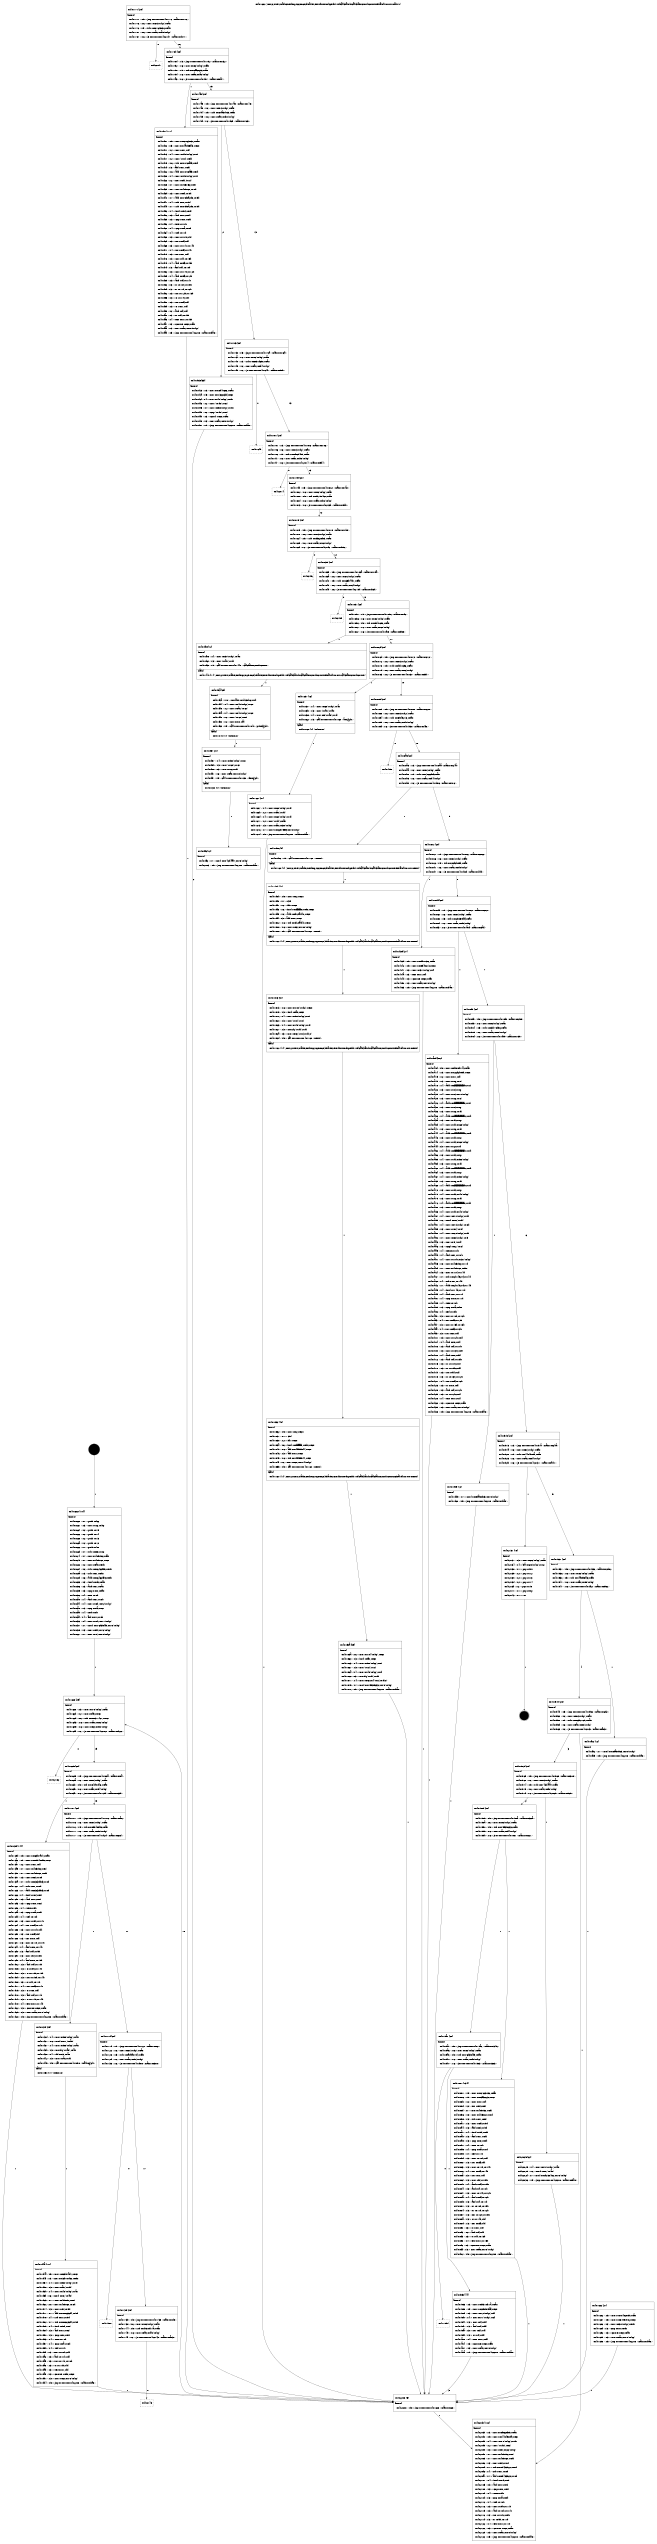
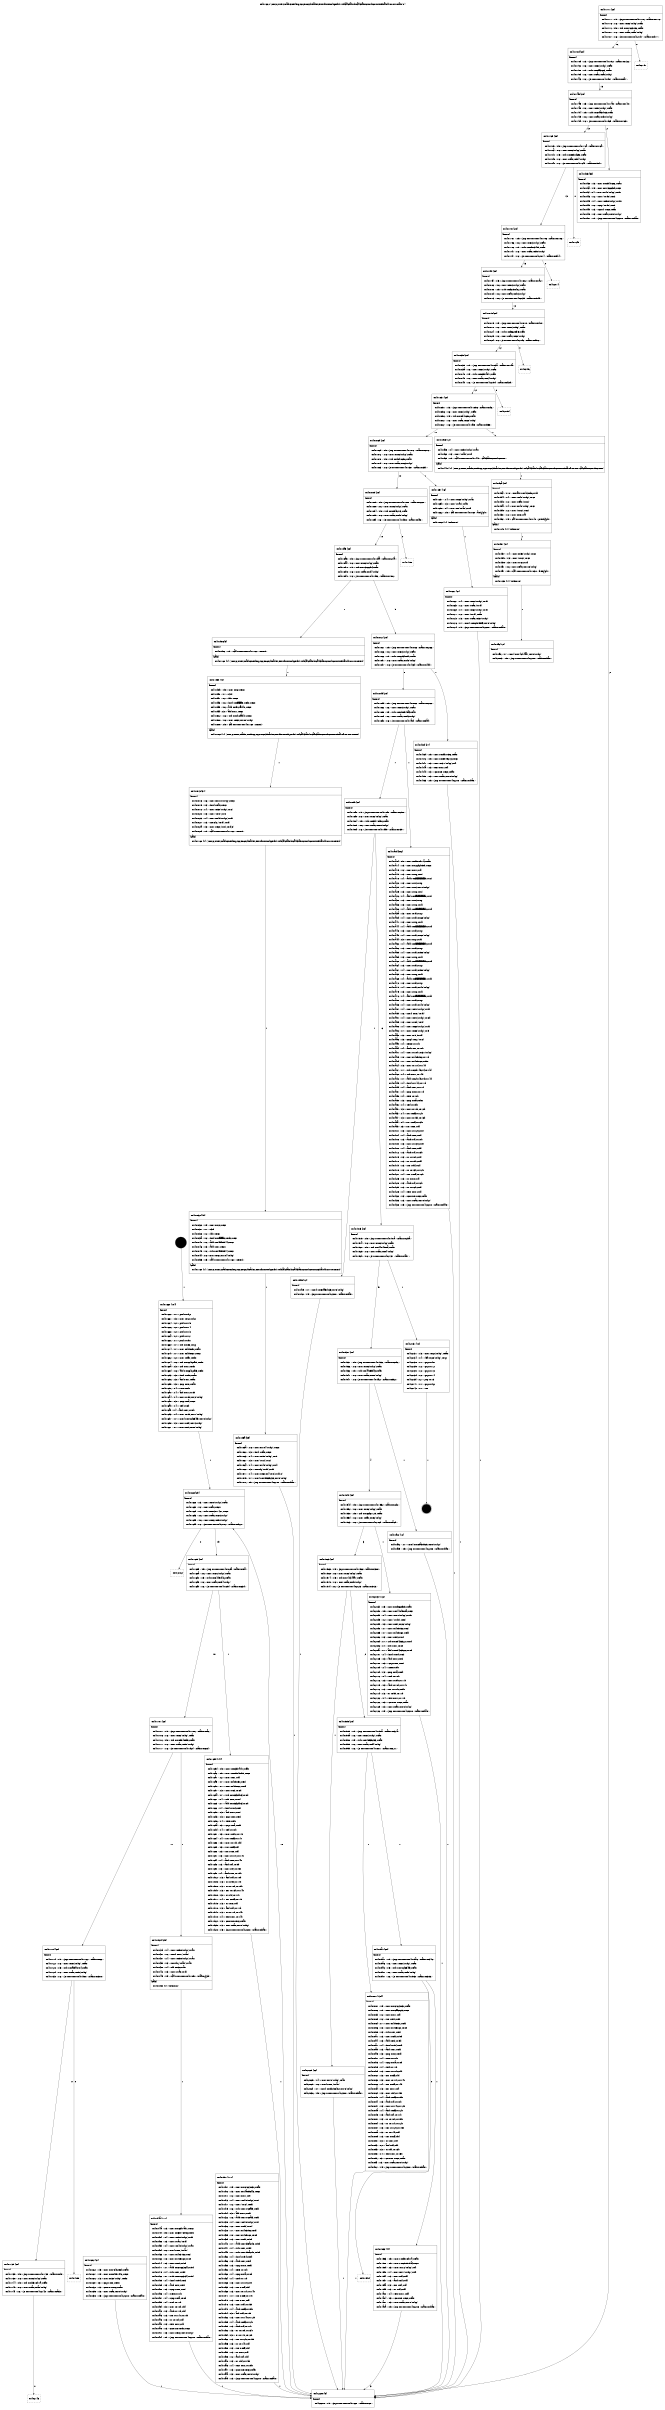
(187, 105) -> none
(452, 2430) -> (441, 2081)
